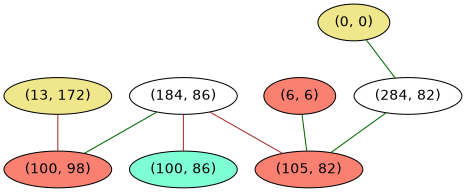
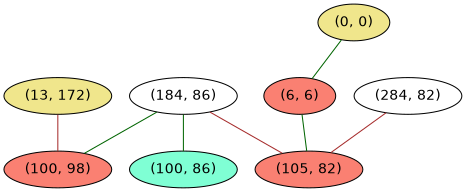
(381, 59) -> (327, 59)
(183, 133) -> (183, 133)
(358, 133) -> (358, 133)
